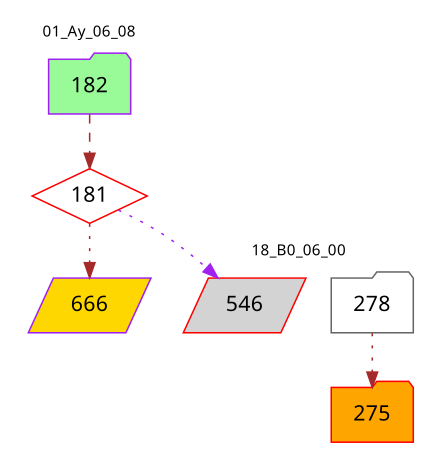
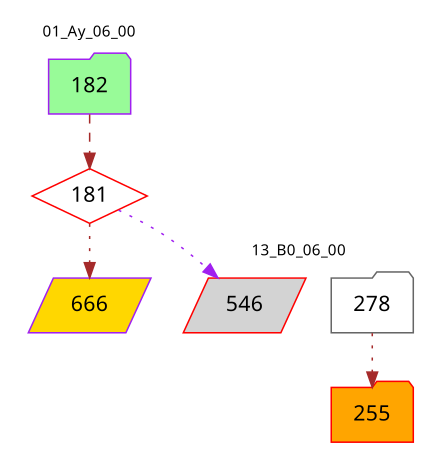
(90, 33) -> (90, 33)
(299, 251) -> (299, 251)
(372, 415) -> (372, 415)
